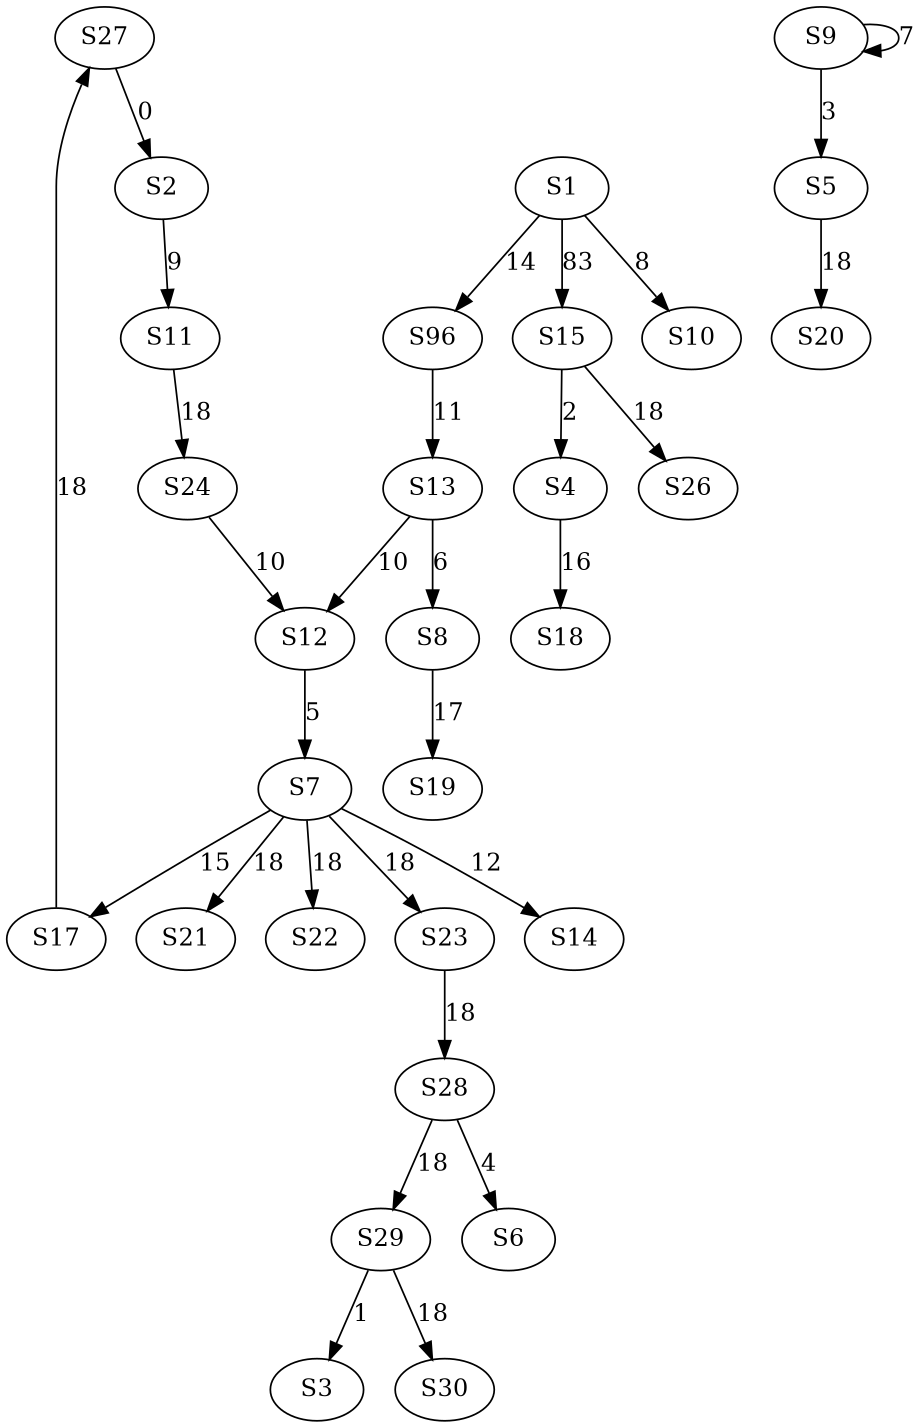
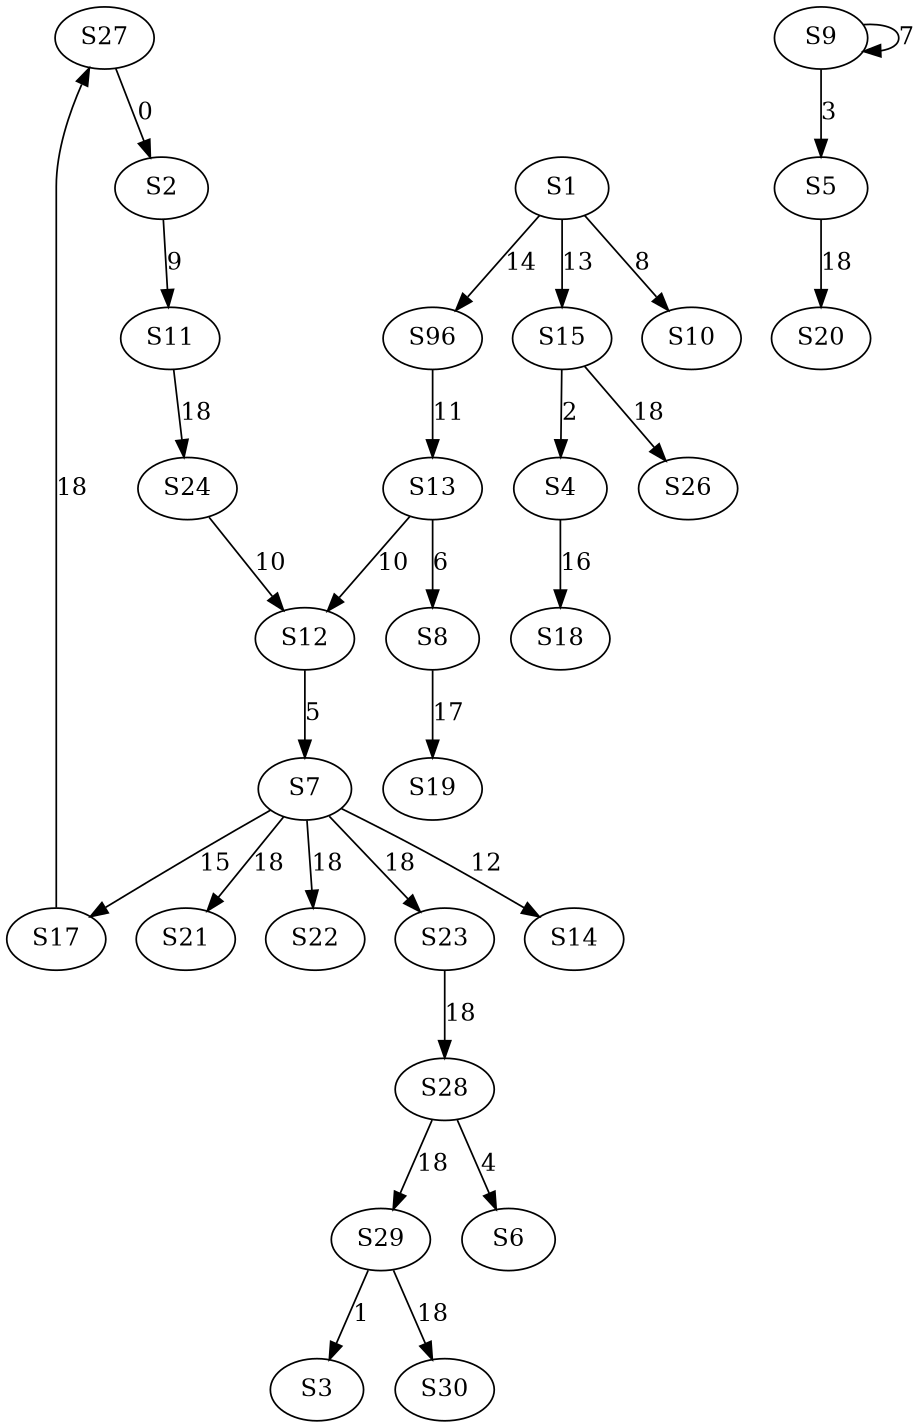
(579, 263) -> (579, 263)
